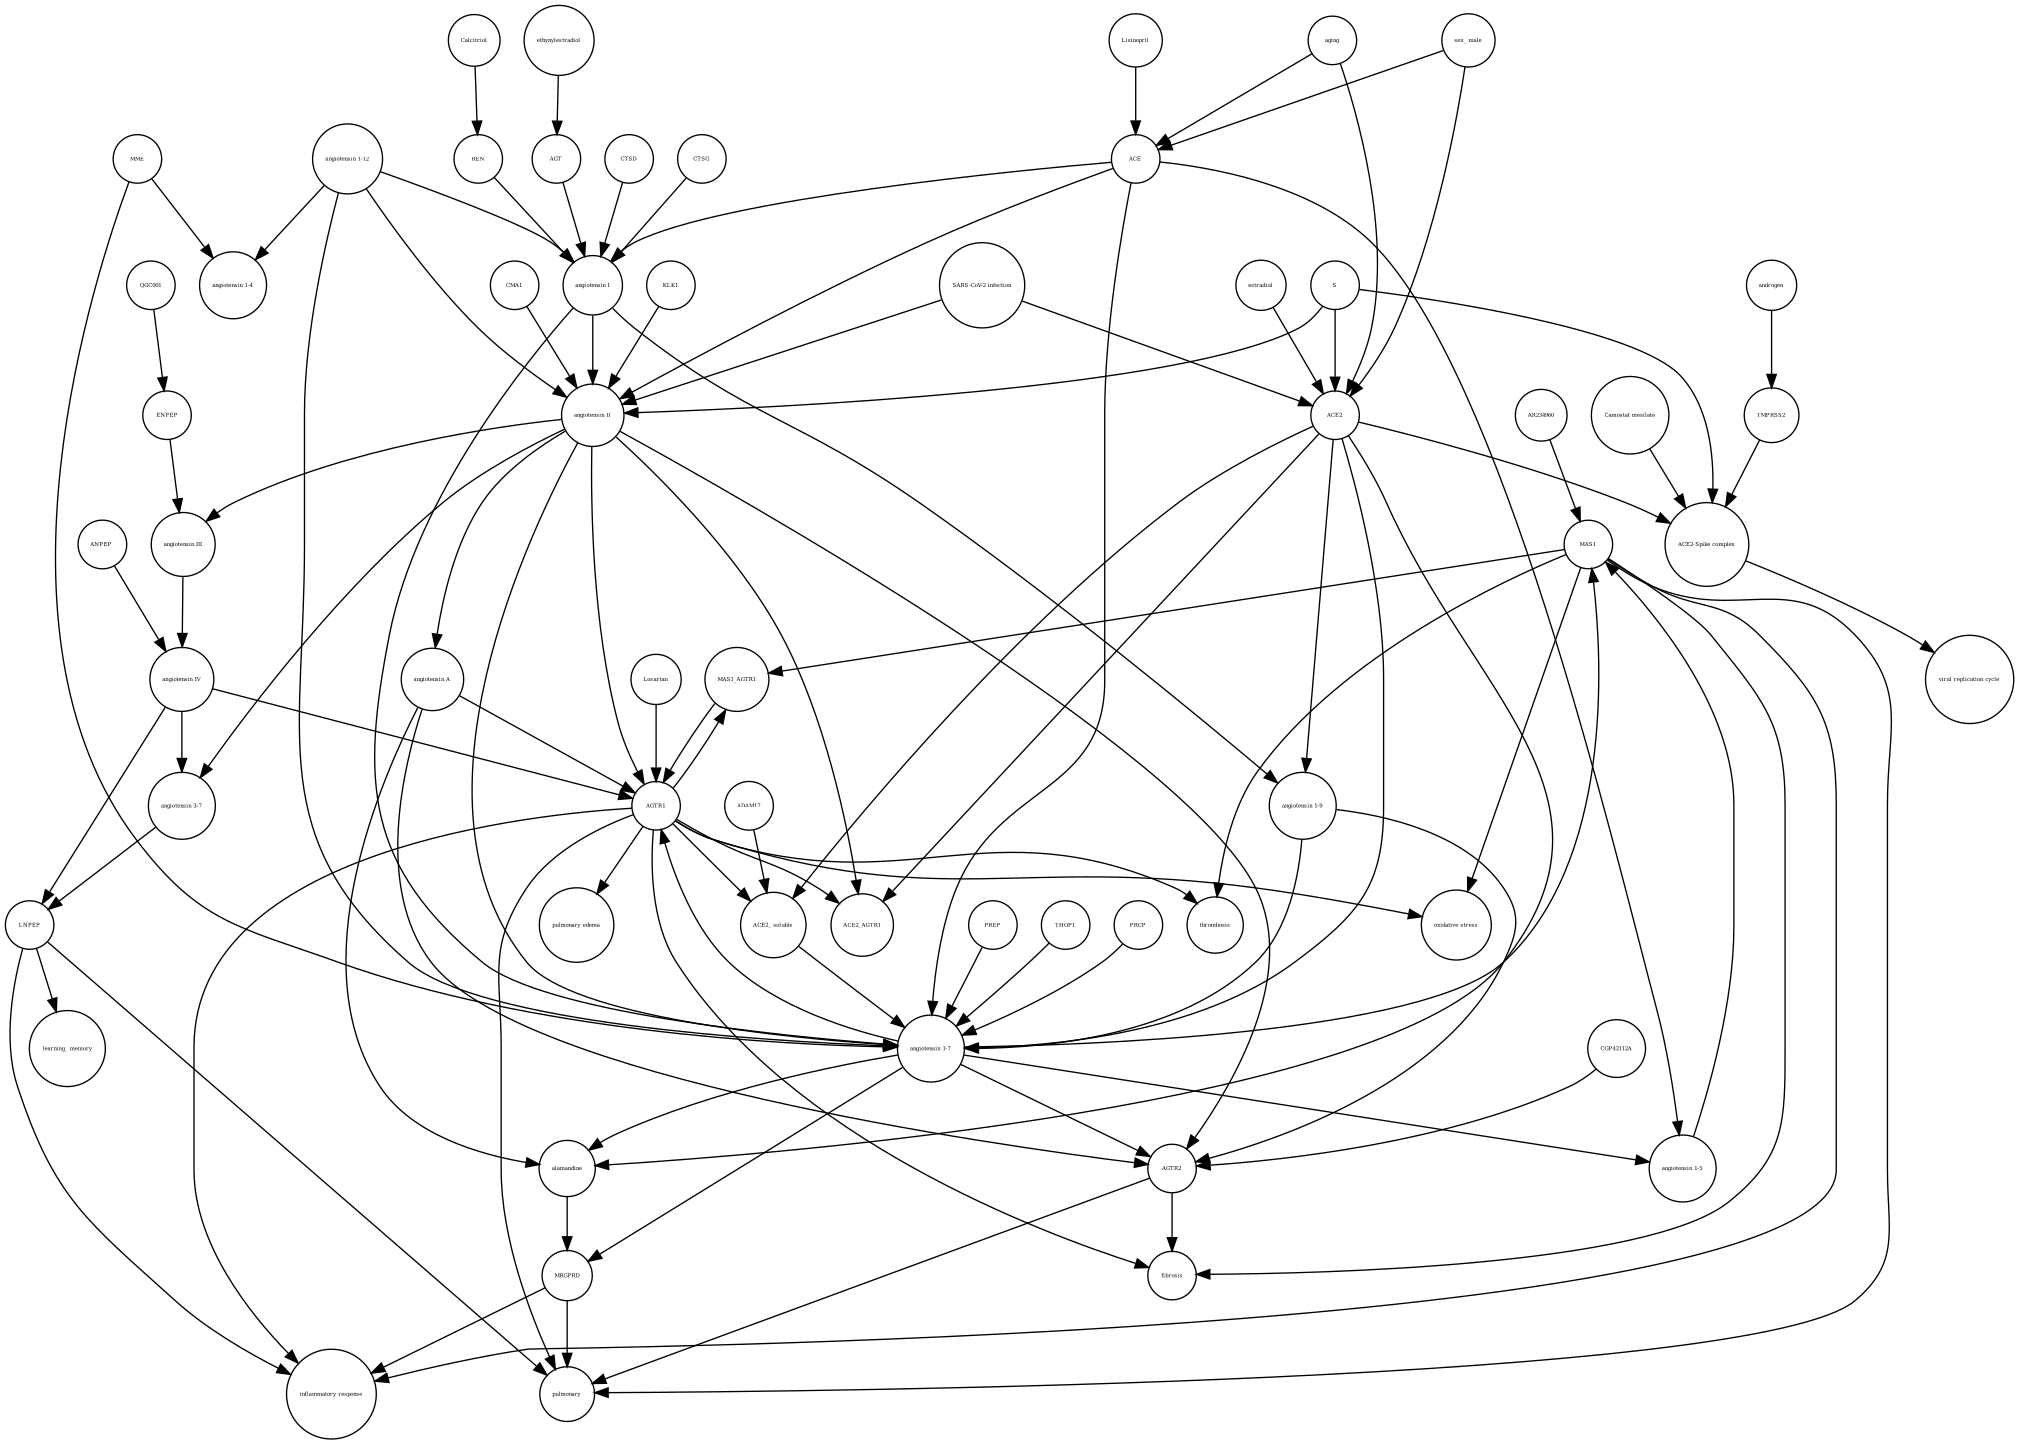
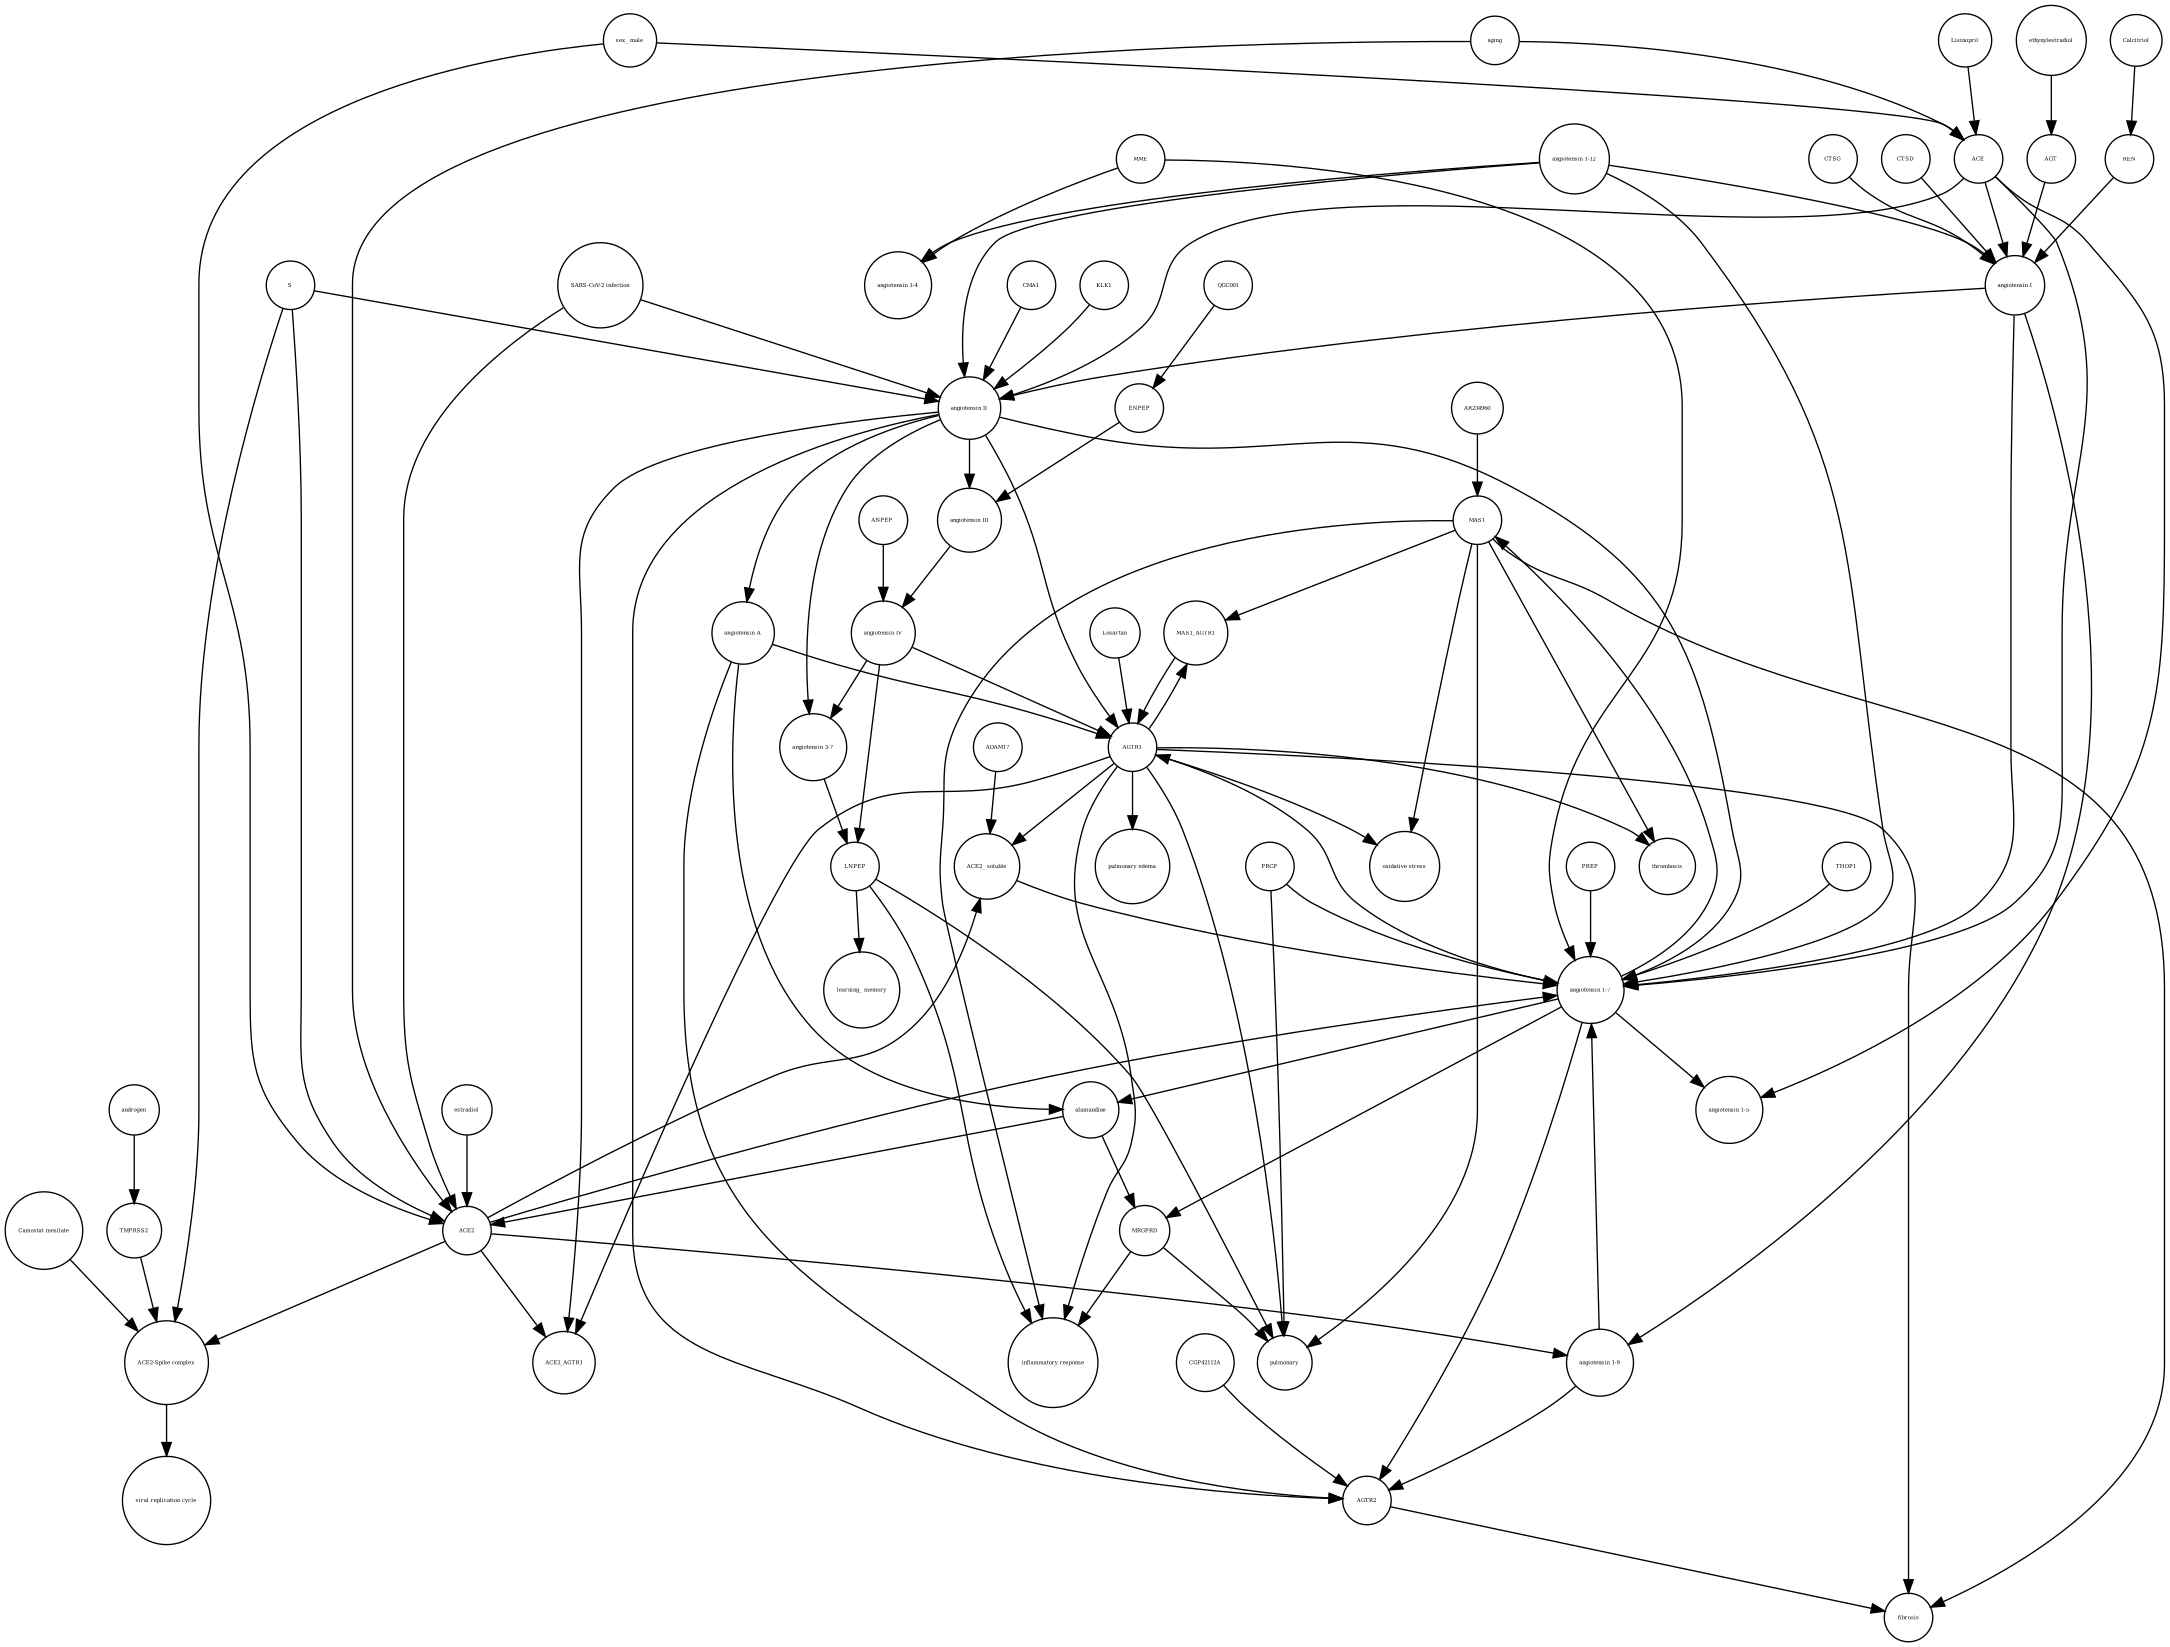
(1734, 840) -> none
(1357, 1046) -> (784, 1169)
(877, 1278) -> (1279, 1106)
